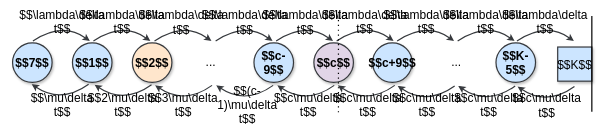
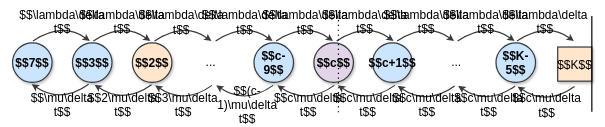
(92, 63) -> (92, 63)
(393, 63) -> (393, 63)
(575, 64) -> (575, 64)
